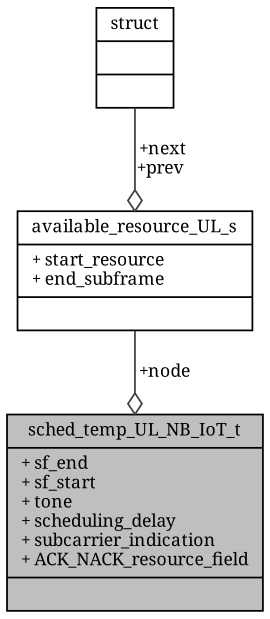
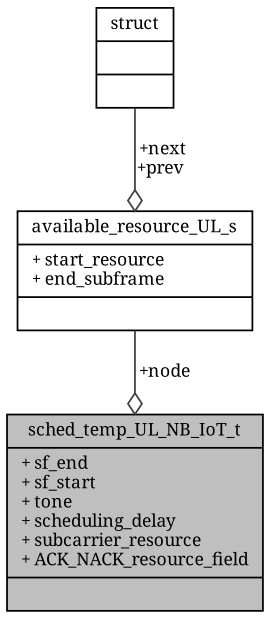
(119, 541) -> (111, 541)
